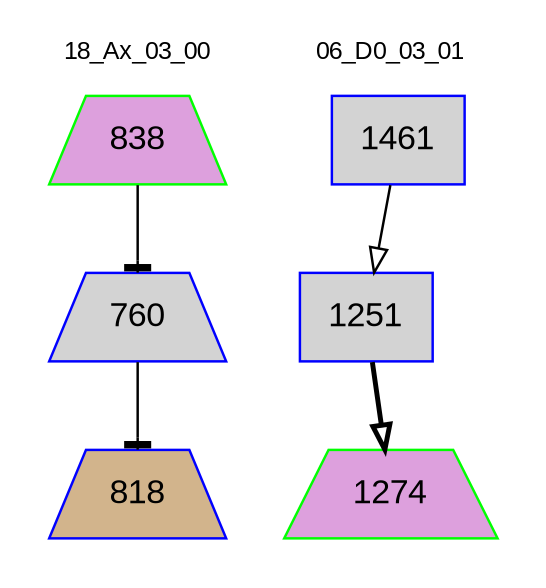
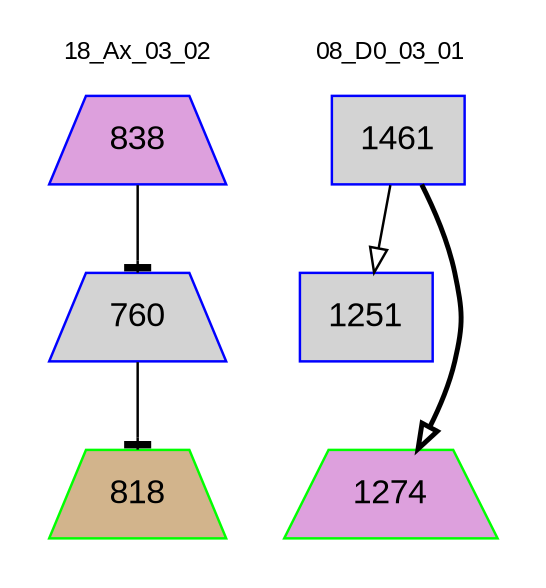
(138, 53) -> (138, 53)
(391, 53) -> (391, 53)
(138, 140) -> (138, 140)
(377, 394) -> (460, 305)
(138, 494) -> (138, 494)
